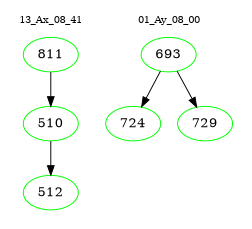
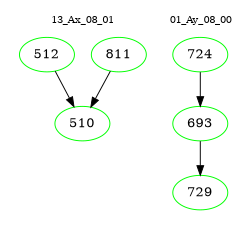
(51, 21) -> (83, 21)
(153, 85) -> (200, 84)
(51, 153) -> (62, 85)
